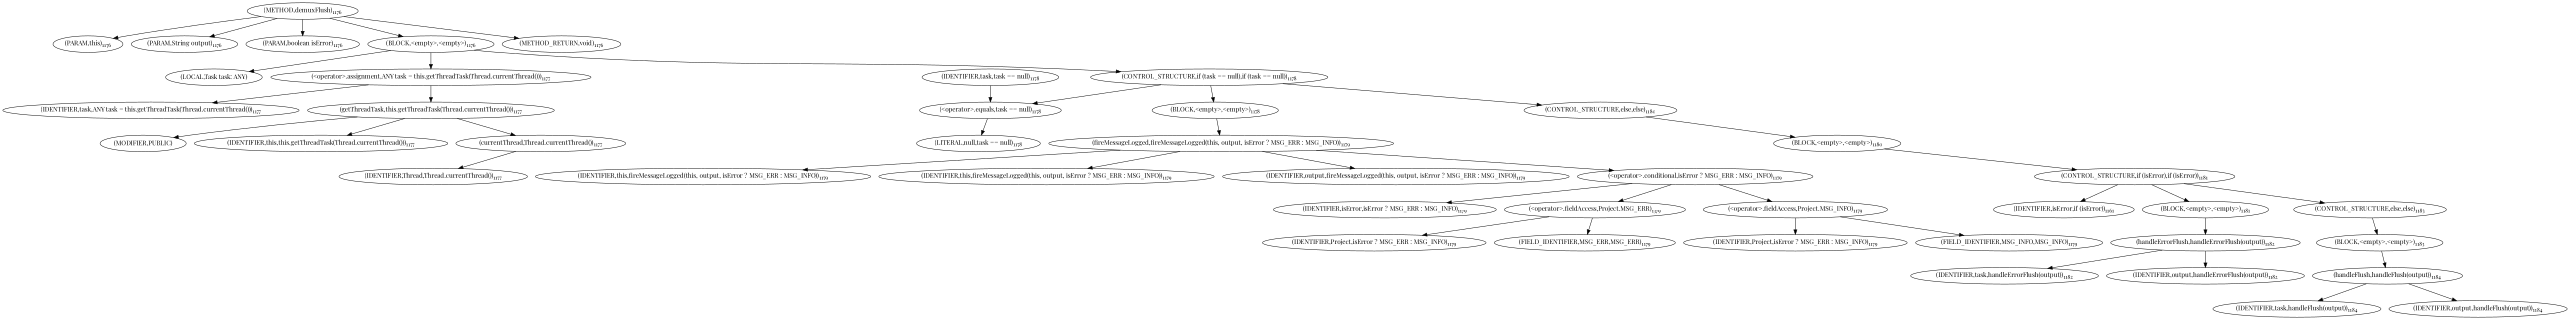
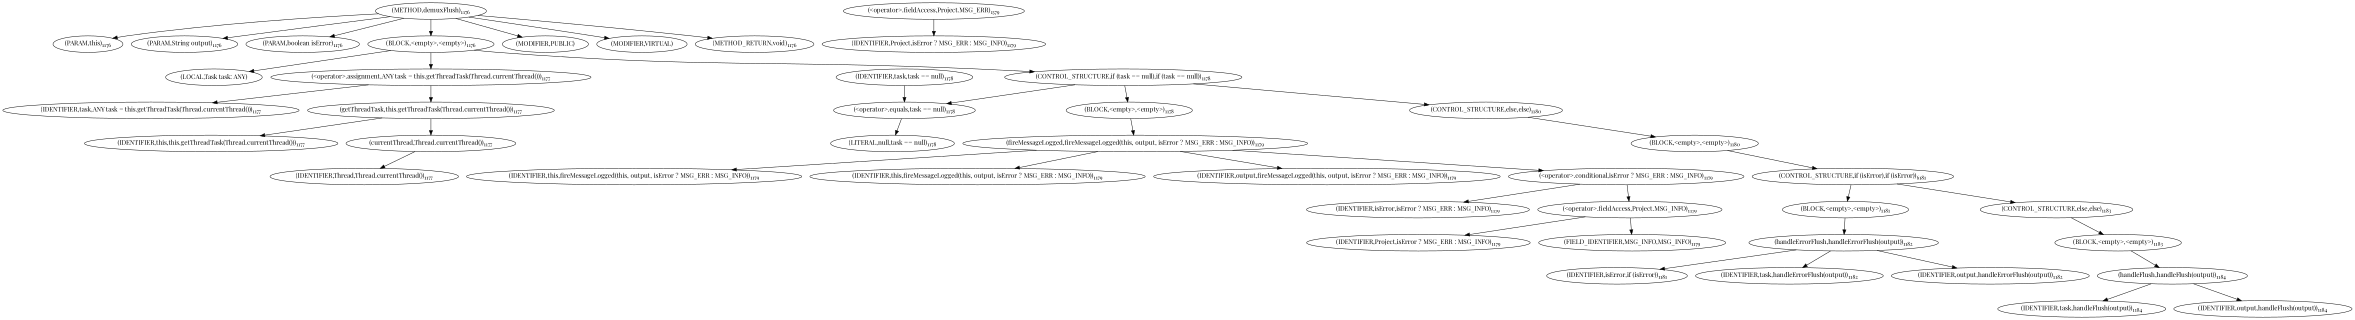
none -> (642, 44)
(268, 126) -> (487, 27)
(2203, 176) -> (1922, 176)
(1647, 192) -> none
(2101, 192) -> (1730, 259)
(2110, 209) -> (1663, 275)
(1585, 243) -> none
